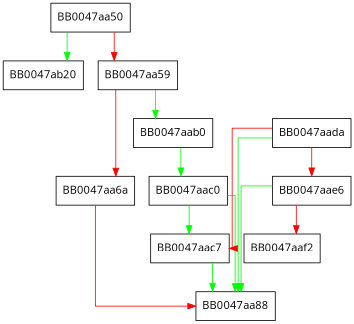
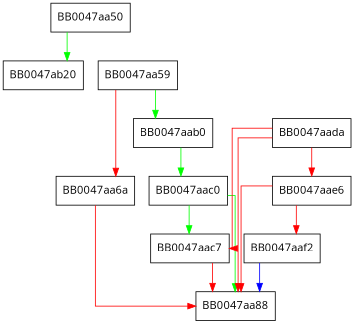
(114, 42) -> none
(238, 180) -> (238, 180)
(241, 219) -> (241, 219)
(213, 273) -> (213, 273)
none -> (260, 273)
